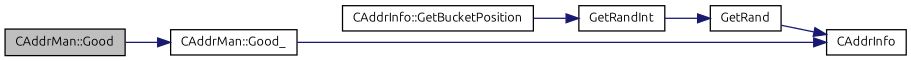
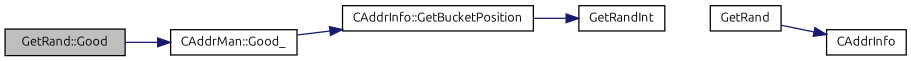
(681, 18) -> none
(65, 42) -> (65, 42)
(555, 42) -> (314, 33)
